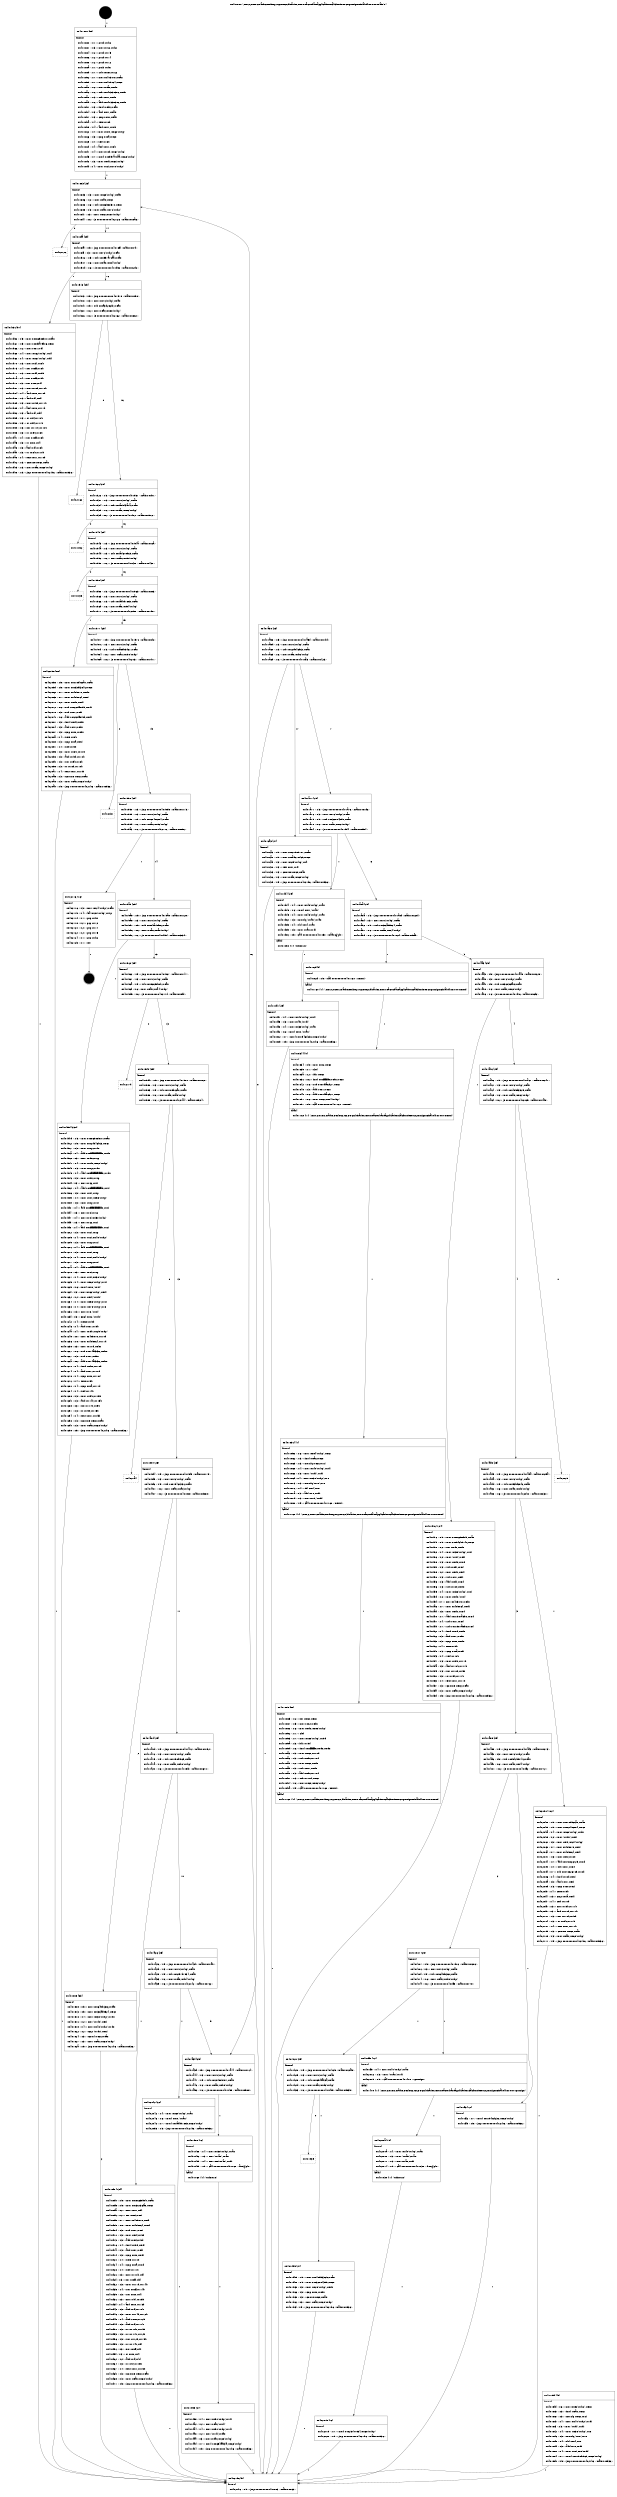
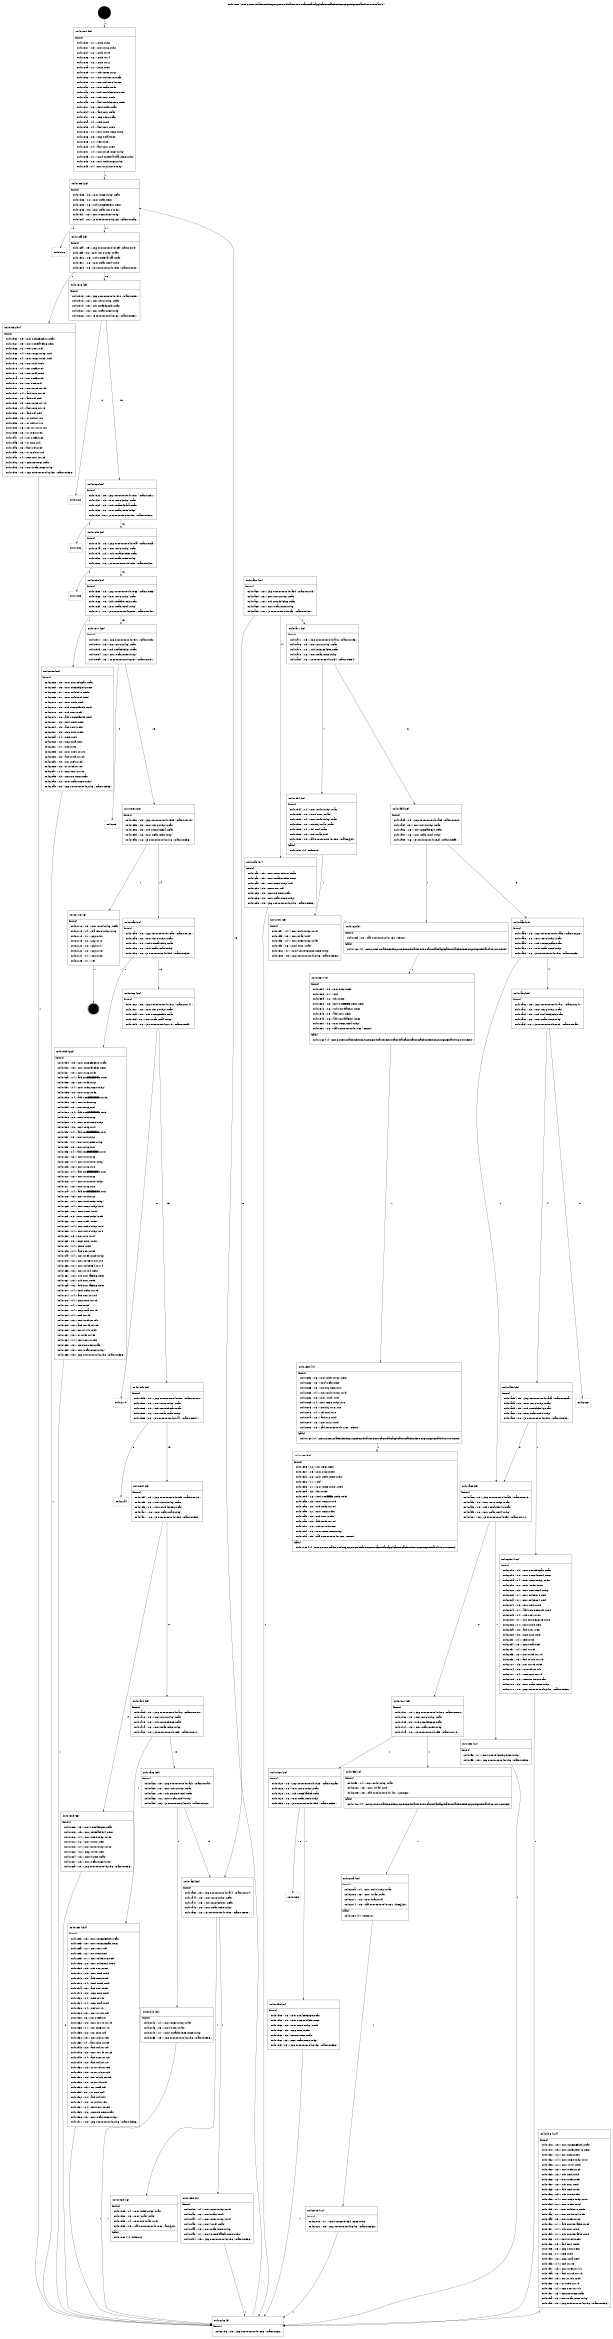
(449, 1257) -> (487, 1215)
(271, 1758) -> none
(218, 2292) -> (221, 2055)
(579, 2428) -> none
